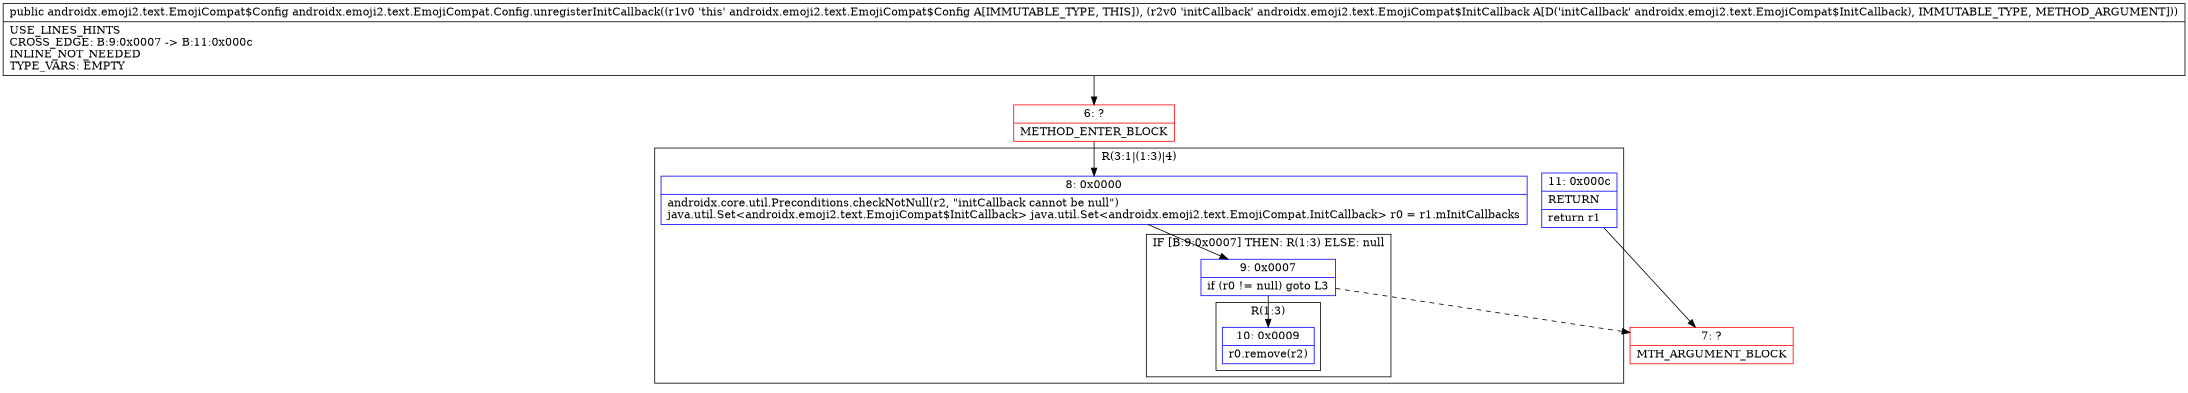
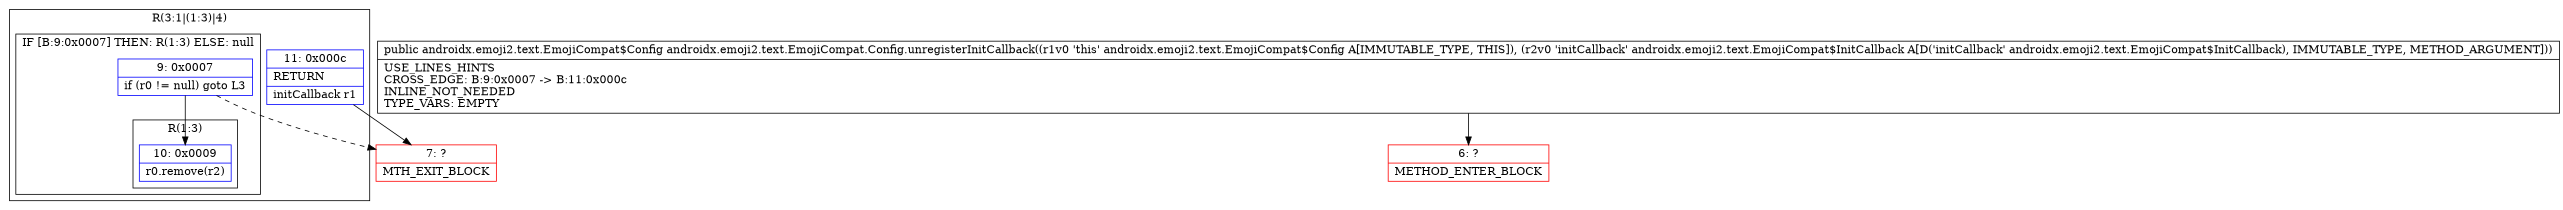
(1094, 200) -> none
(1575, 218) -> (315, 95)
(1712, 354) -> (436, 172)
